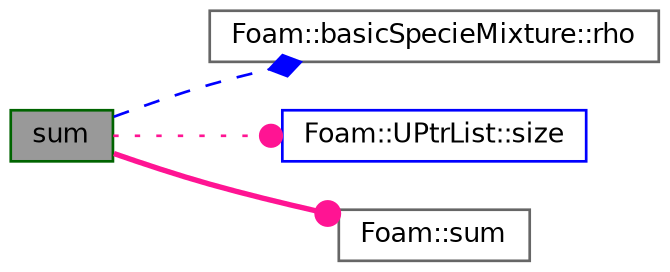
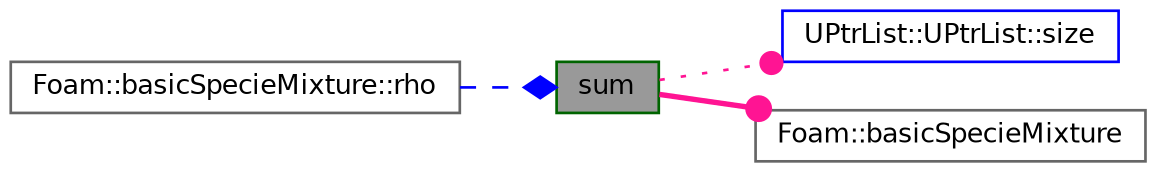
(190, 90) -> (492, 87)
(434, 136) -> (951, 36)
(434, 235) -> (951, 136)
